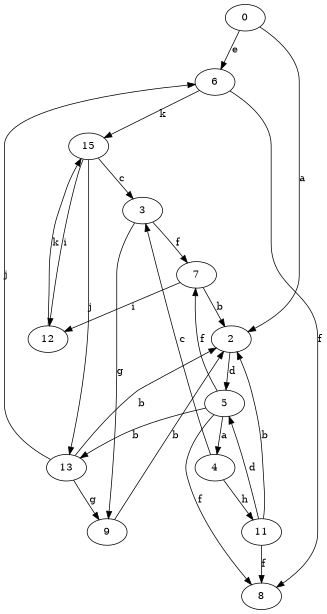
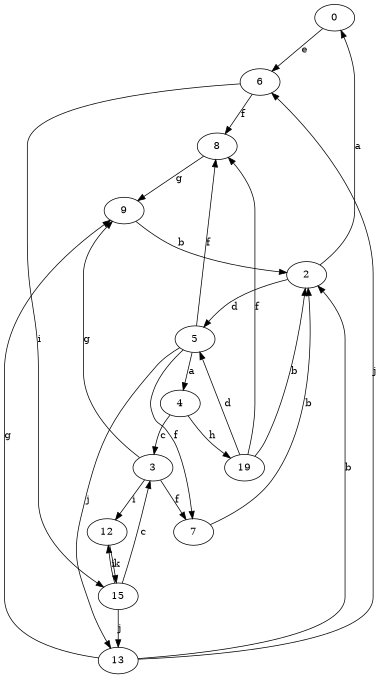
(163, 114) -> (40, 339)
none -> (174, 176)
(299, 180) -> (355, 157)
(126, 306) -> (132, 497)
(136, 436) -> (88, 500)
(262, 532) -> (245, 468)
